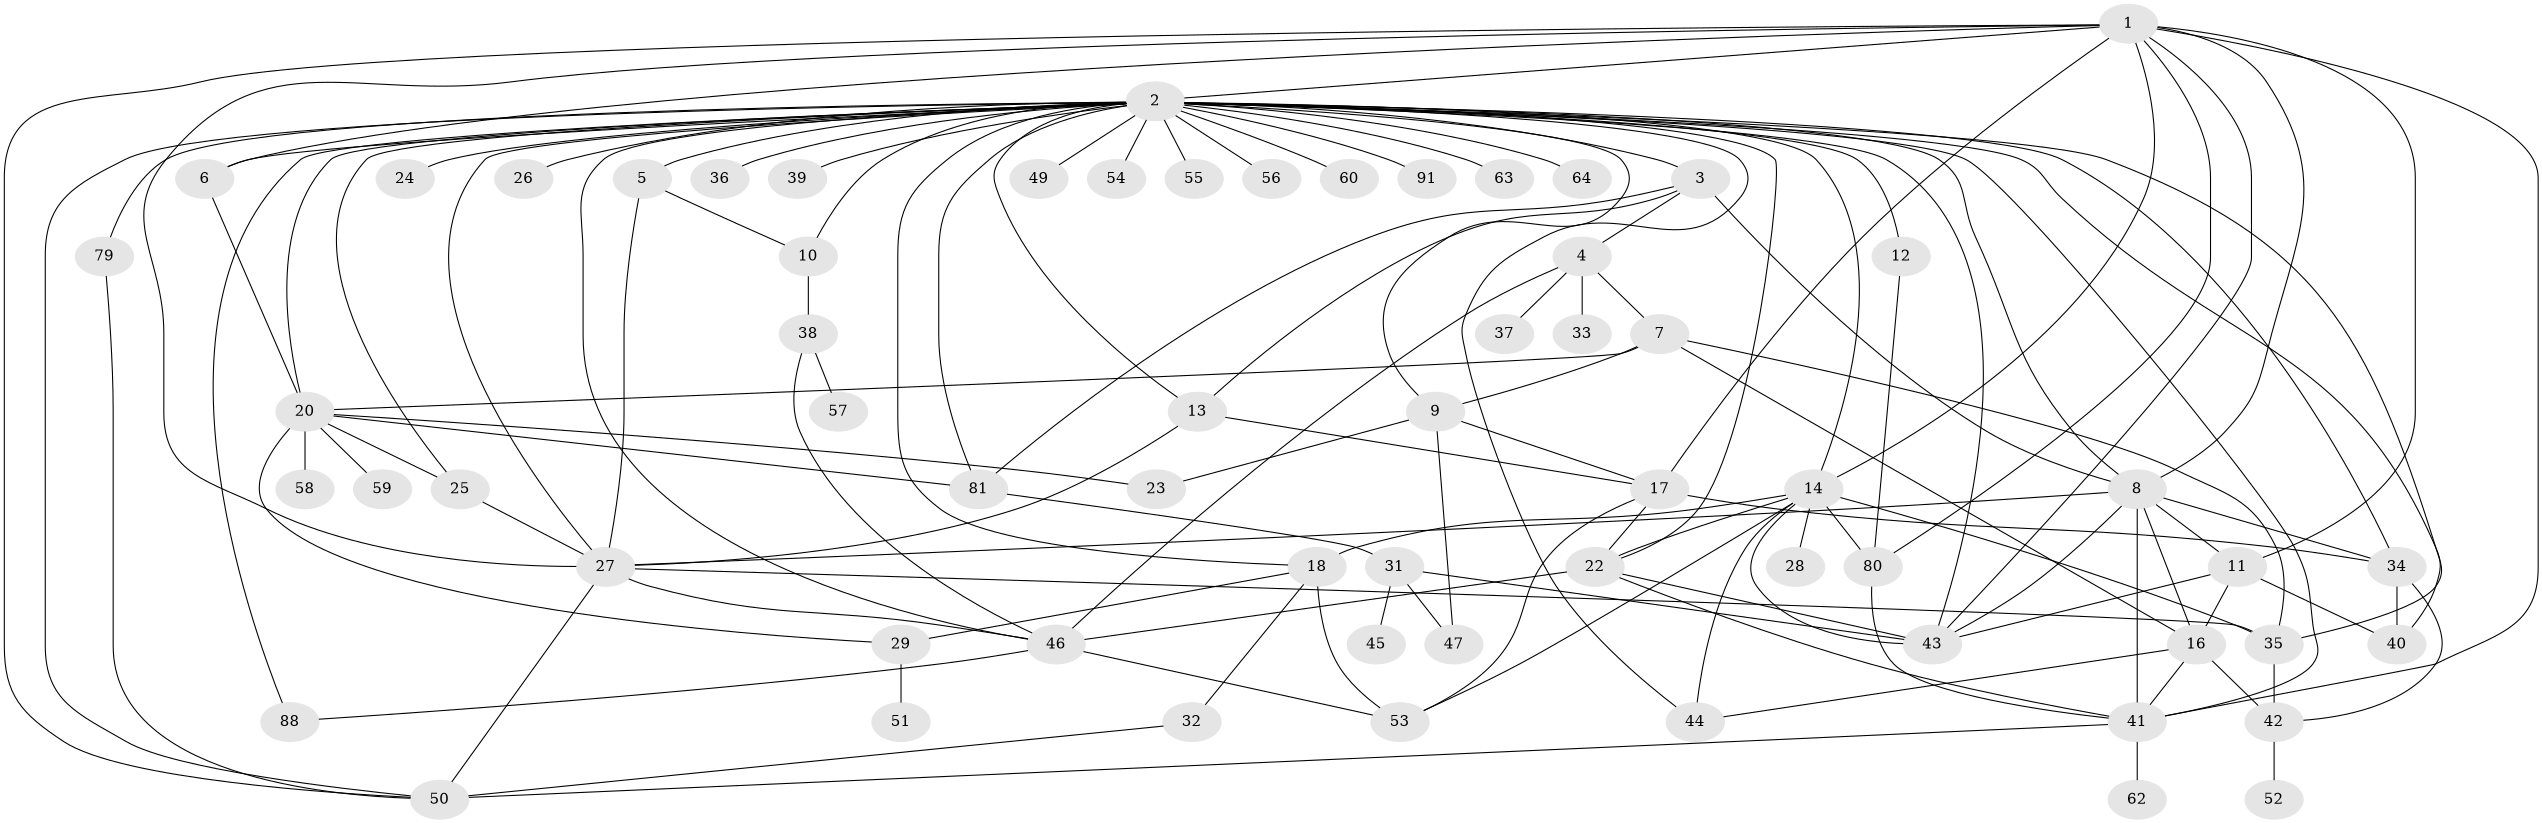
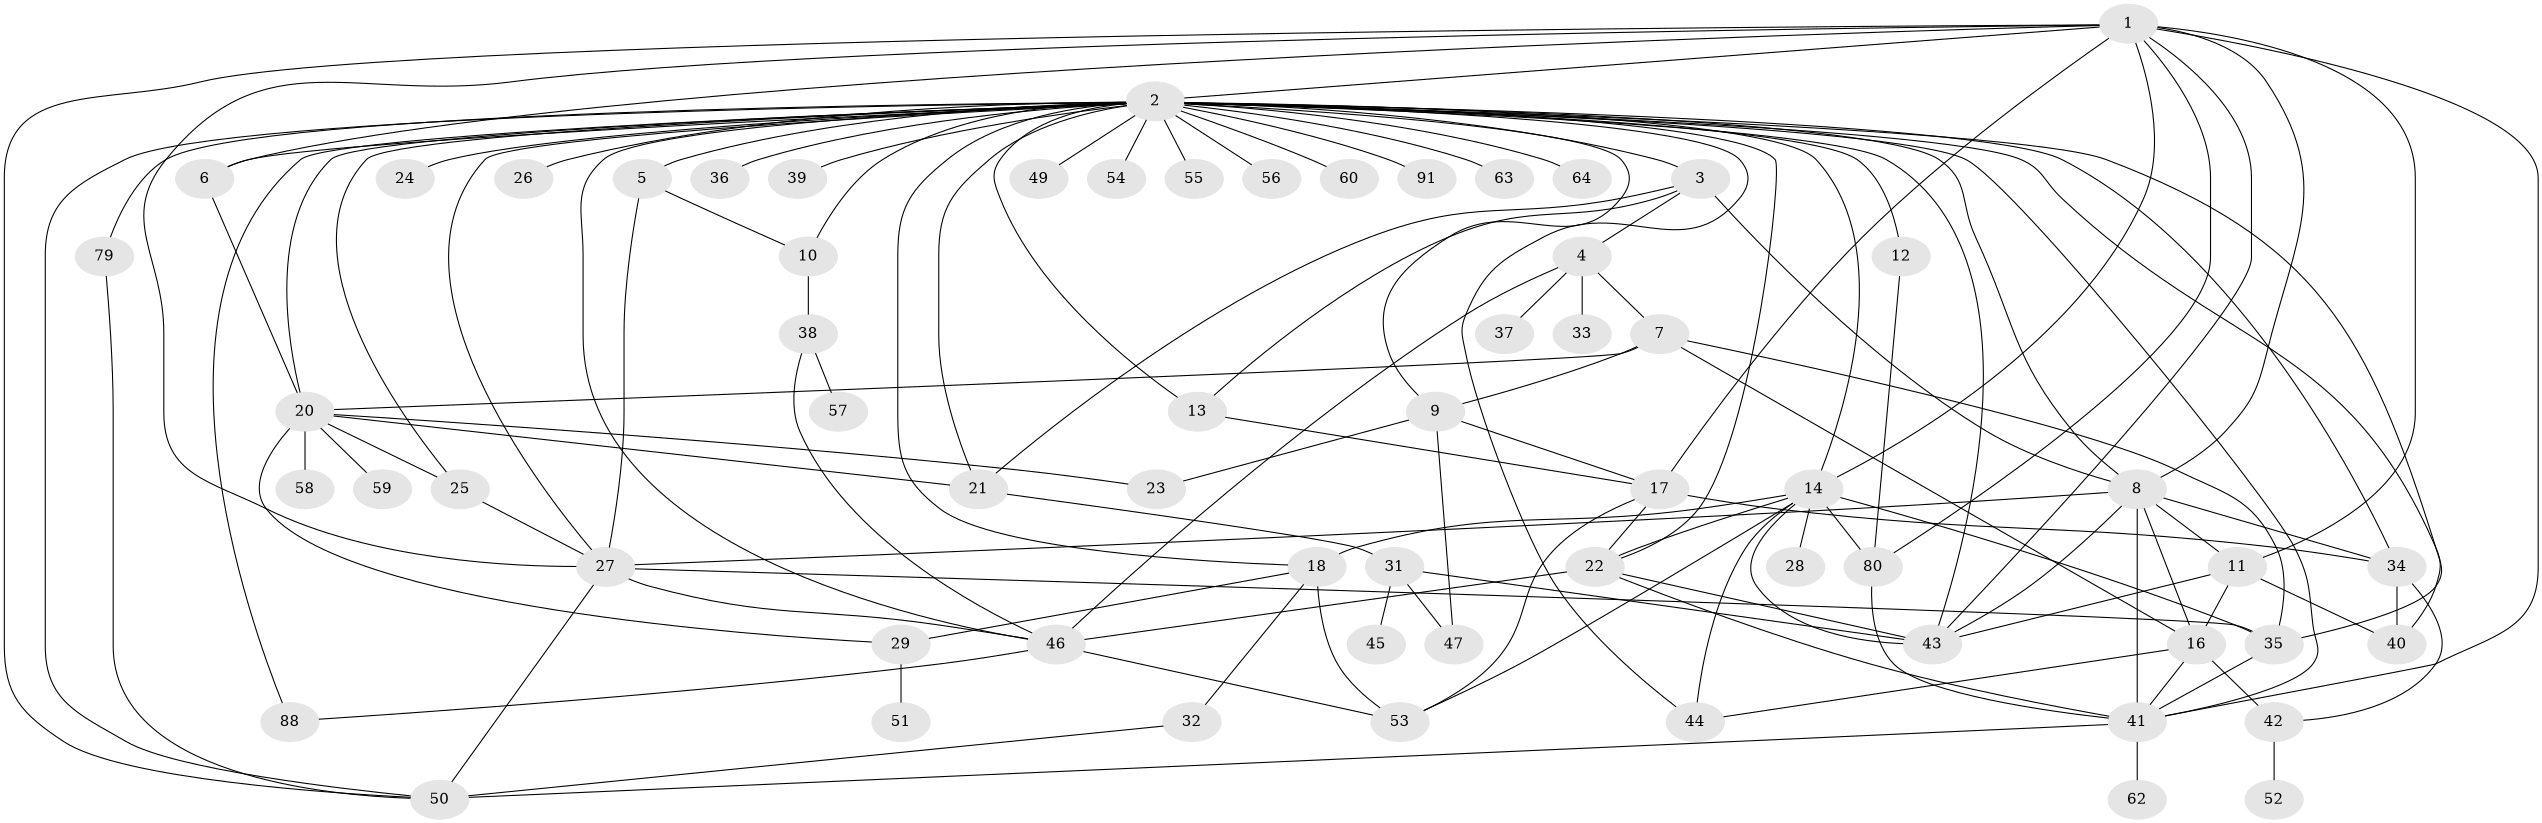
(979, 489) -> (979, 489)
(917, 534) -> none
(2274, 680) -> (2206, 683)
